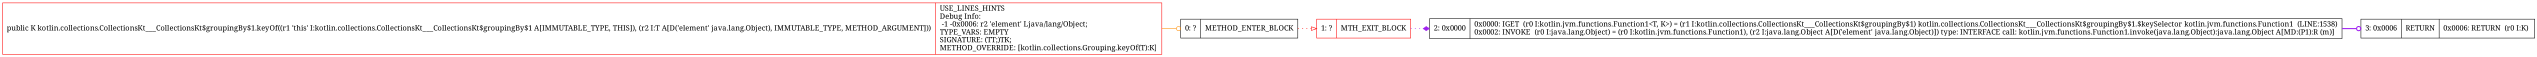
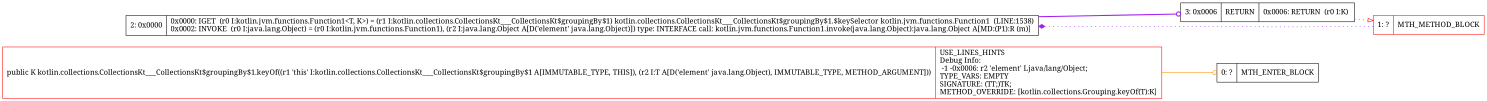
(1249, 28) -> (1278, 72)
(1374, 28) -> (1439, 25)
(1305, 29) -> (1361, 20)
